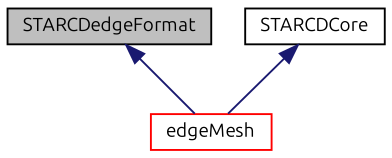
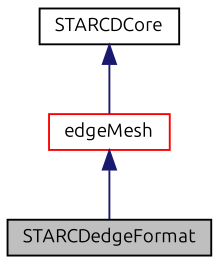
(167, 86) -> (109, 195)
